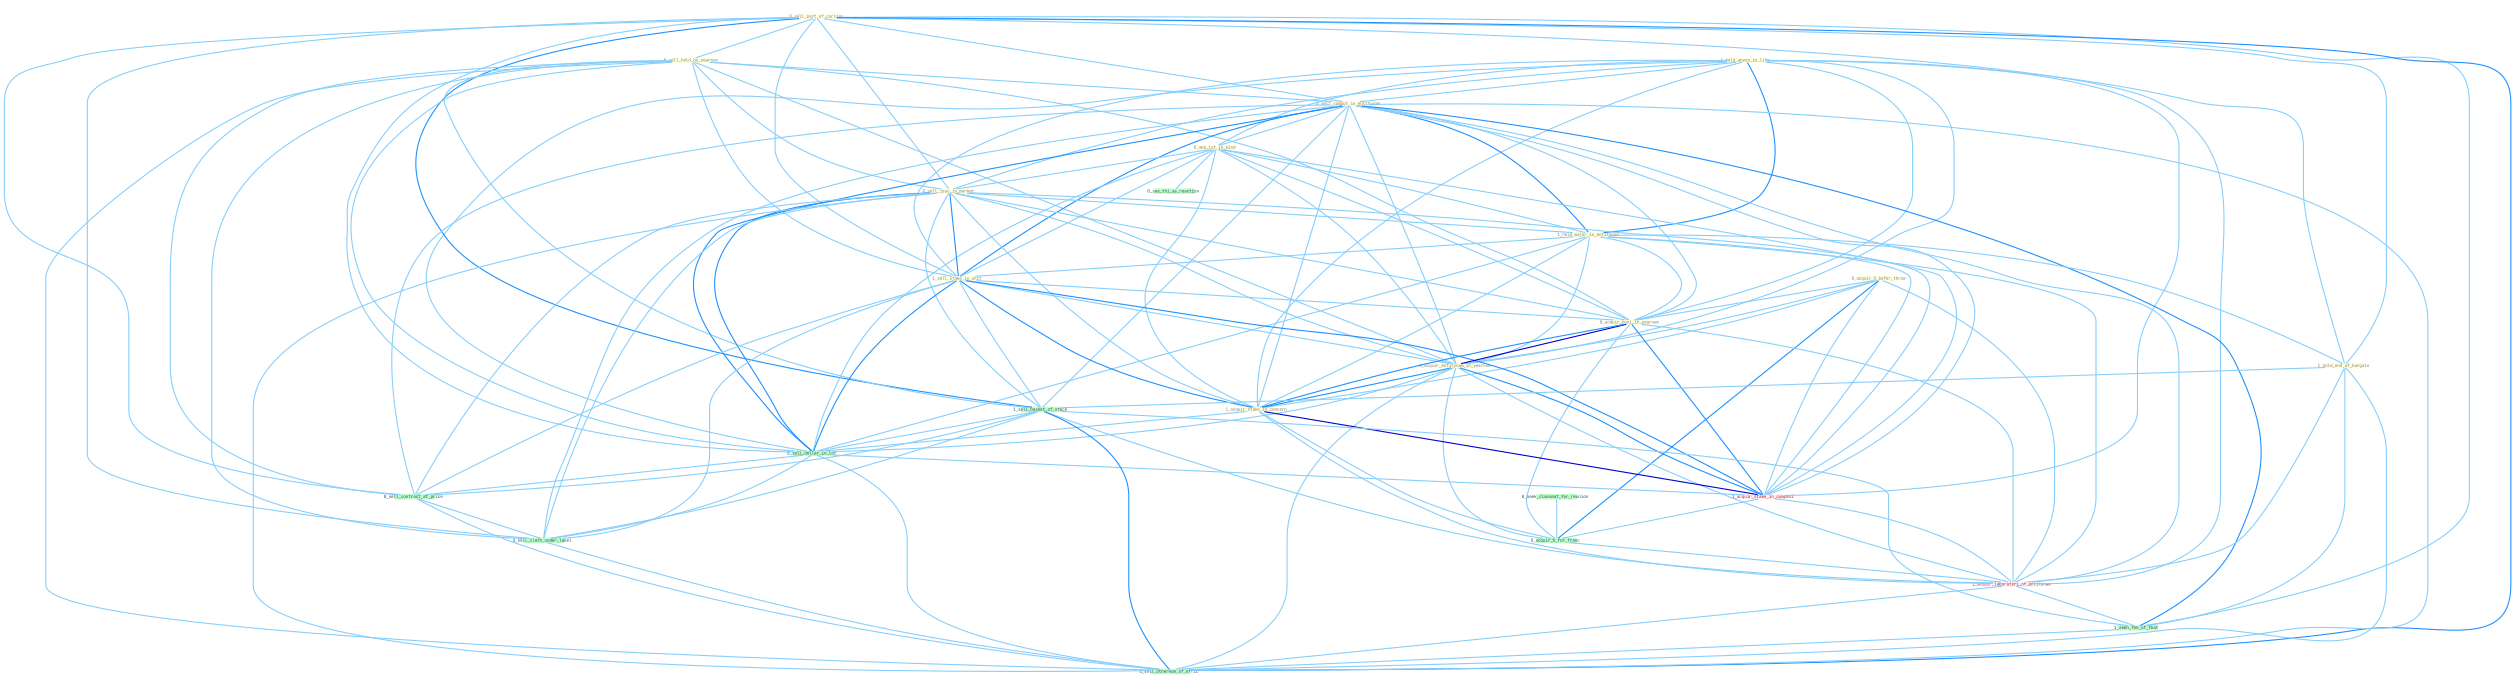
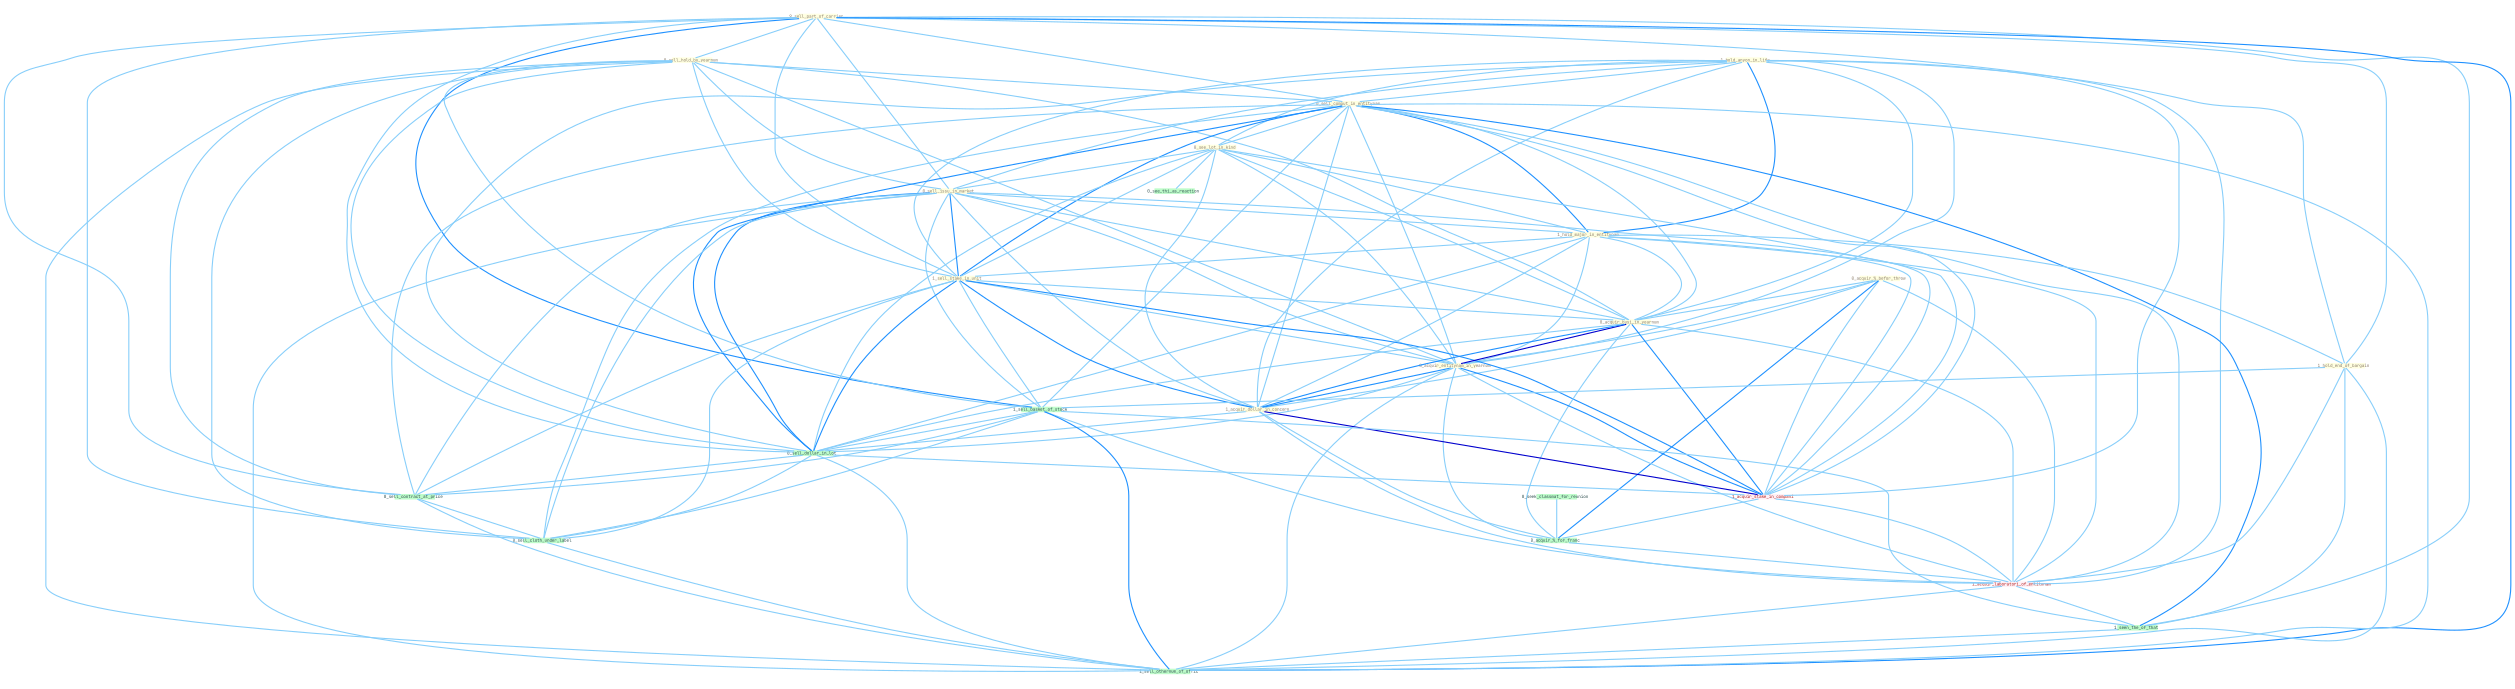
none -> (1217, 374)
(1258, 409) -> (1258, 409)
